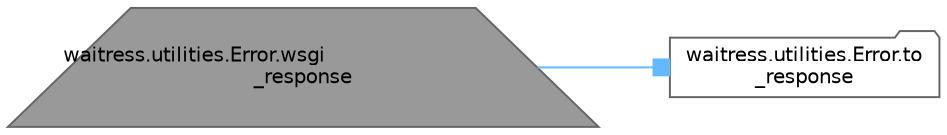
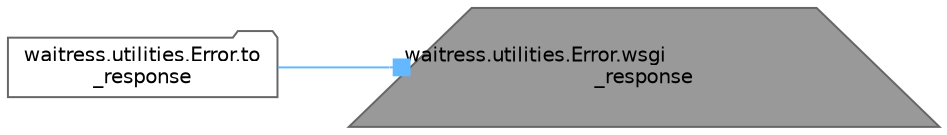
(593, 67) -> (334, 67)
